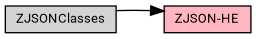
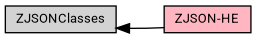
(133, 10) -> (147, 28)
